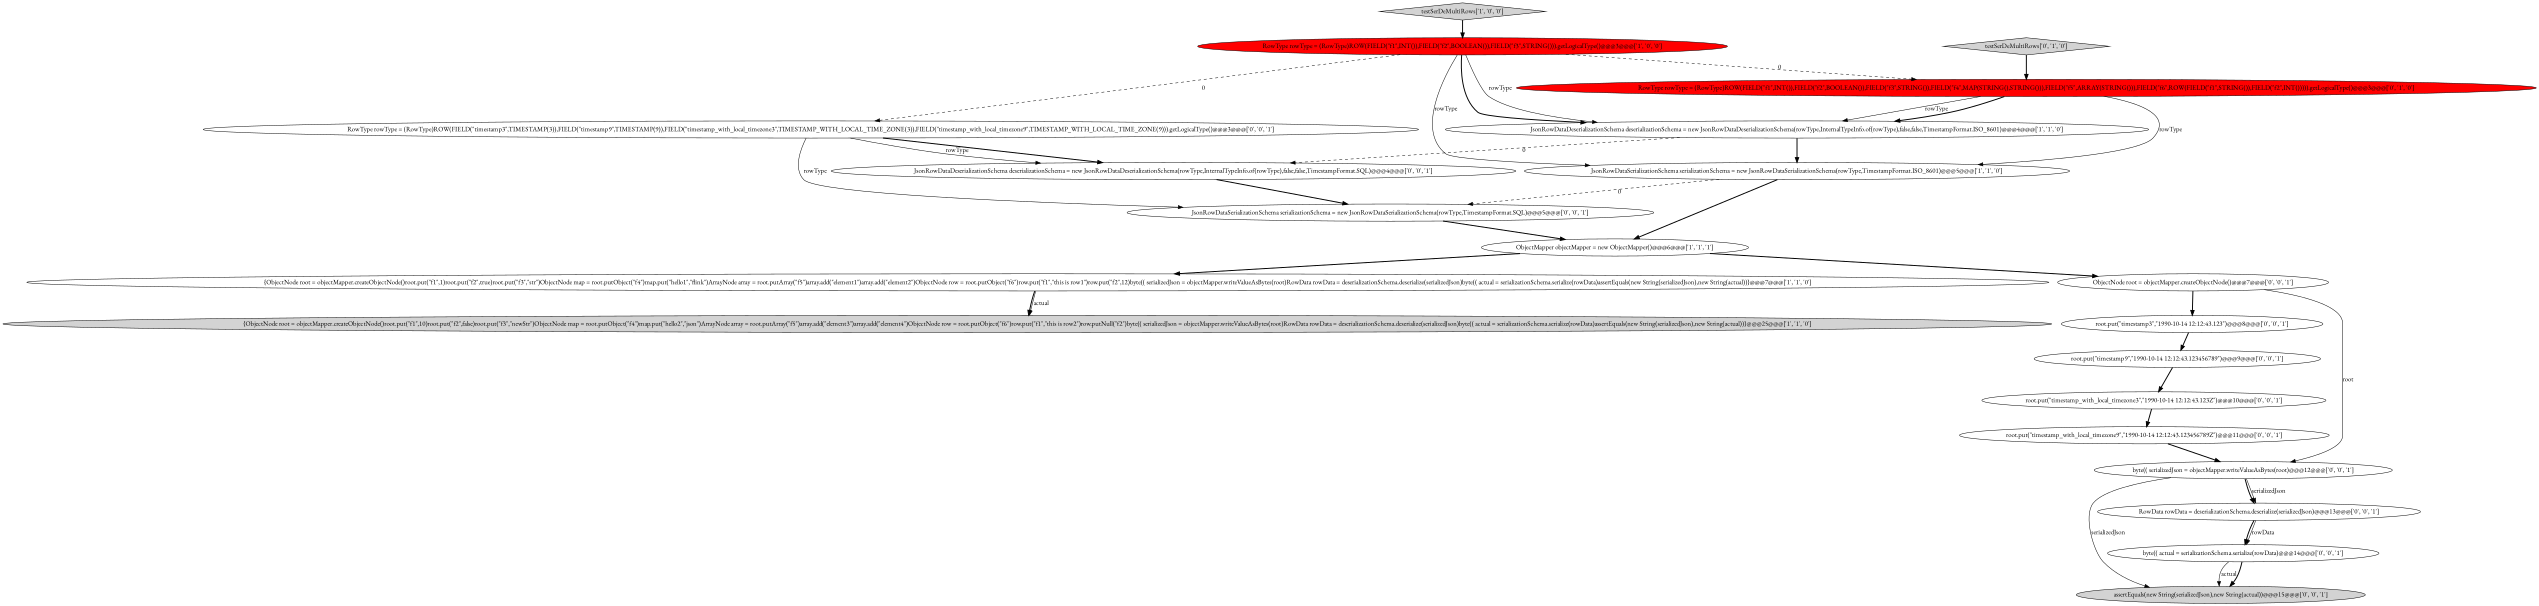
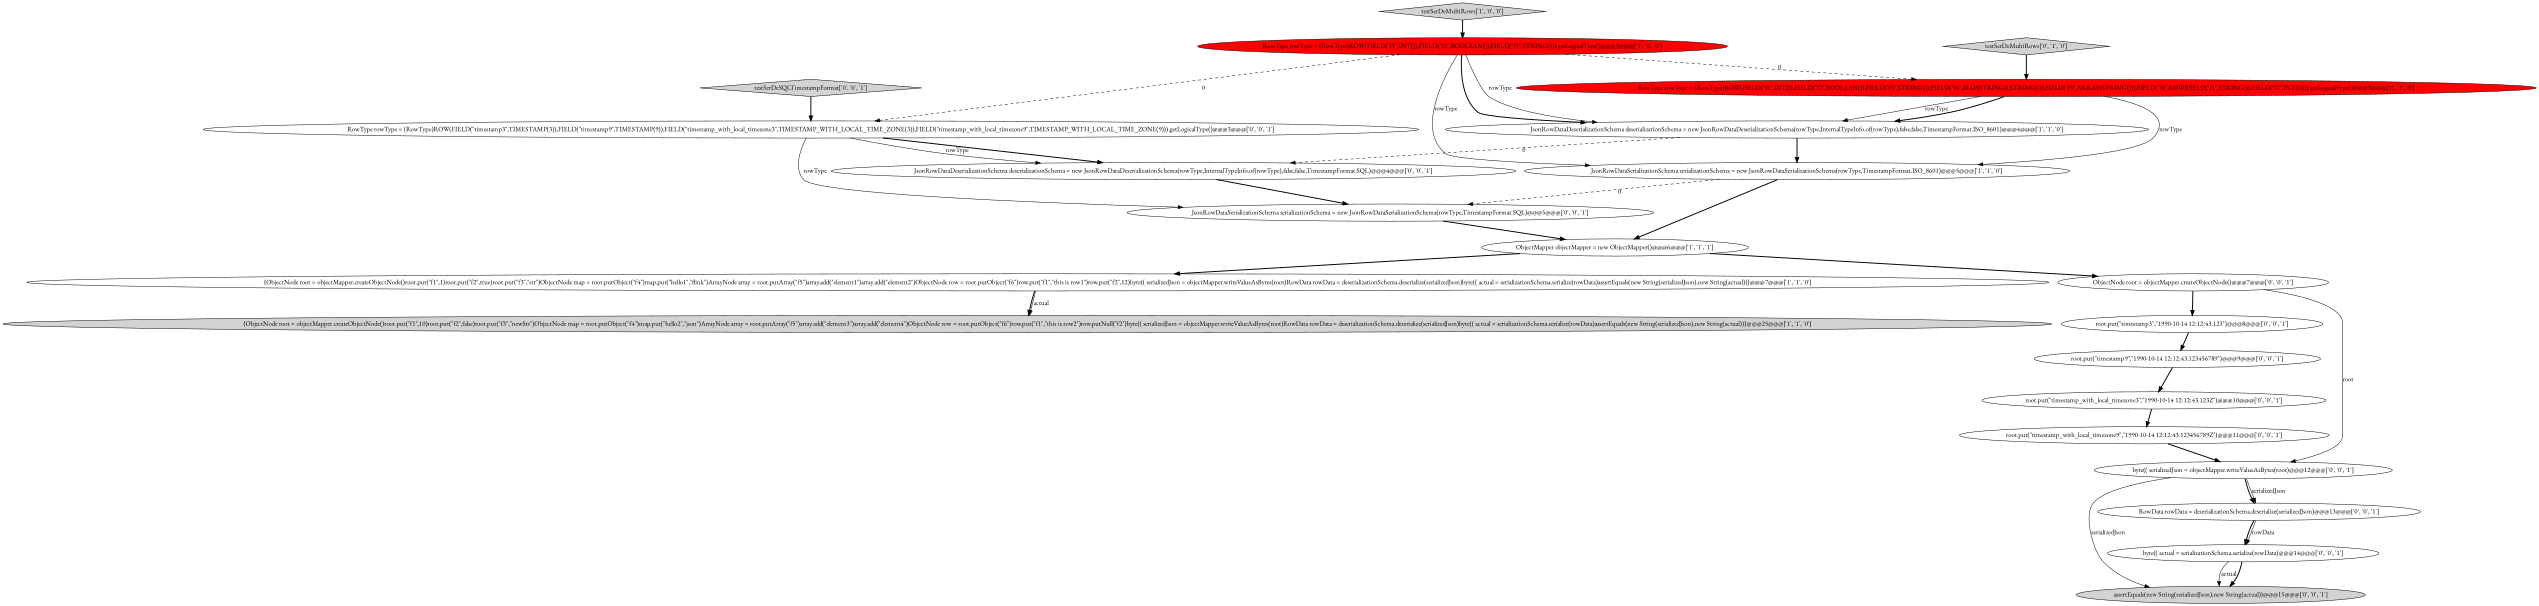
none -> (811, 88)
